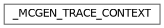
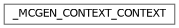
(82, 14) -> (89, 14)
